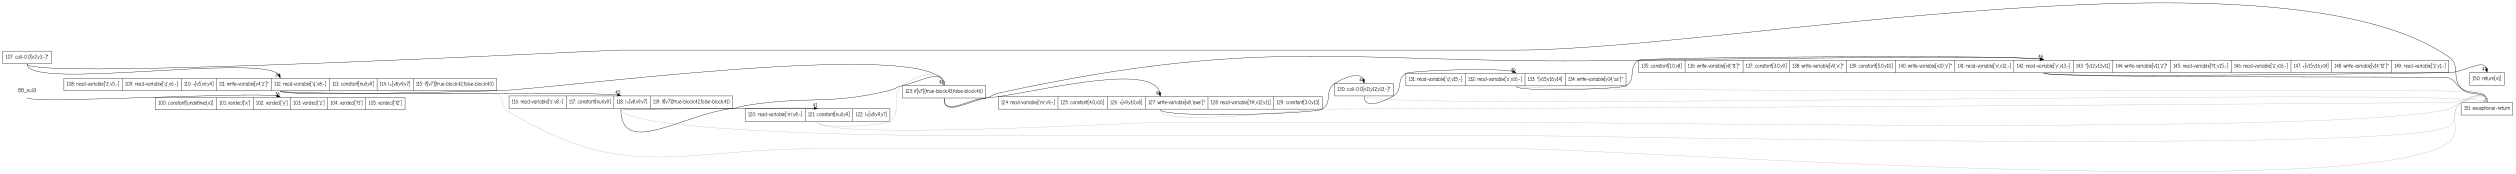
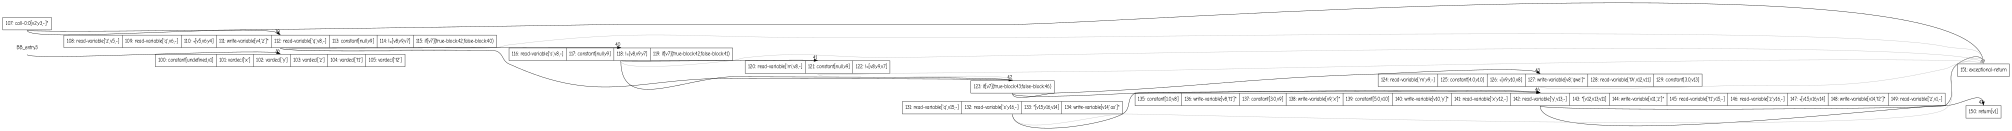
(1364, 90) -> none
(27, 91) -> (27, 48)
